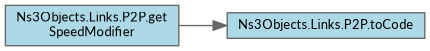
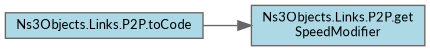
(196, 26) -> (220, 26)
